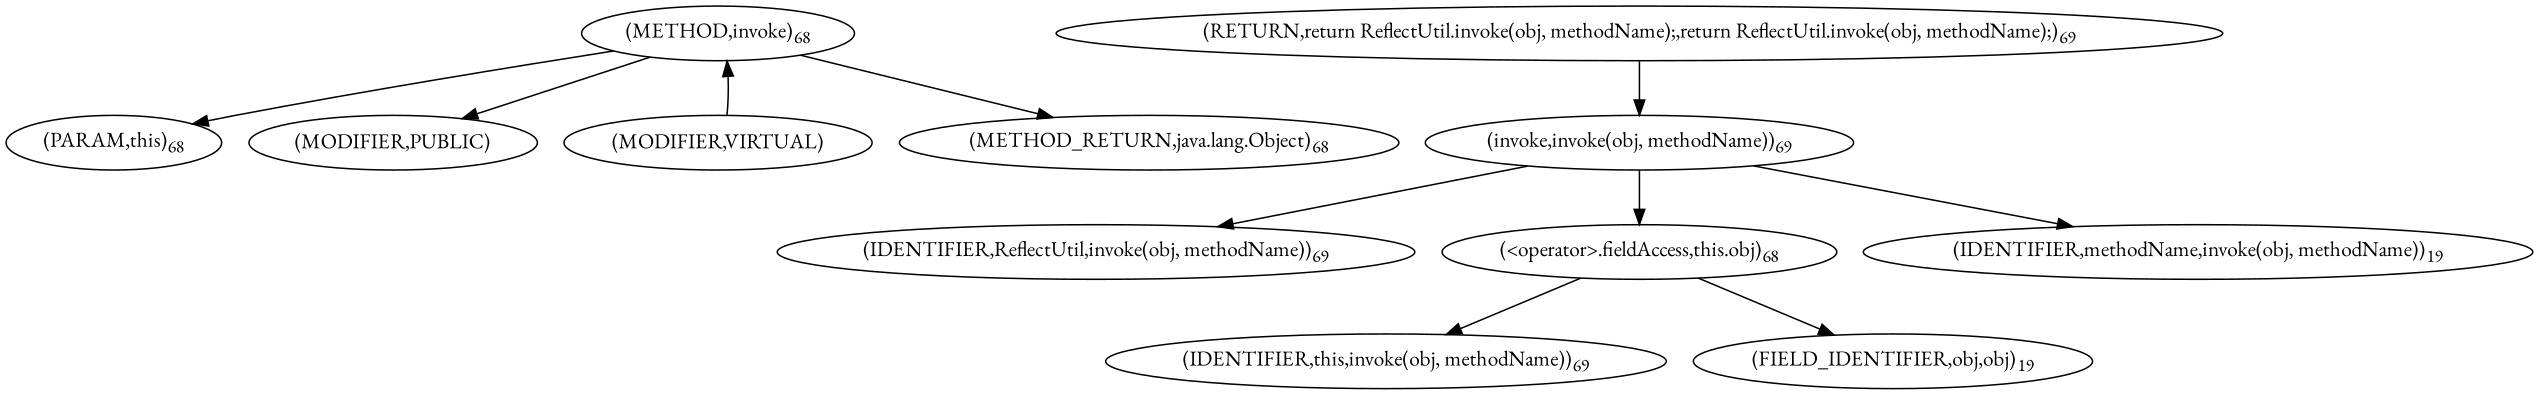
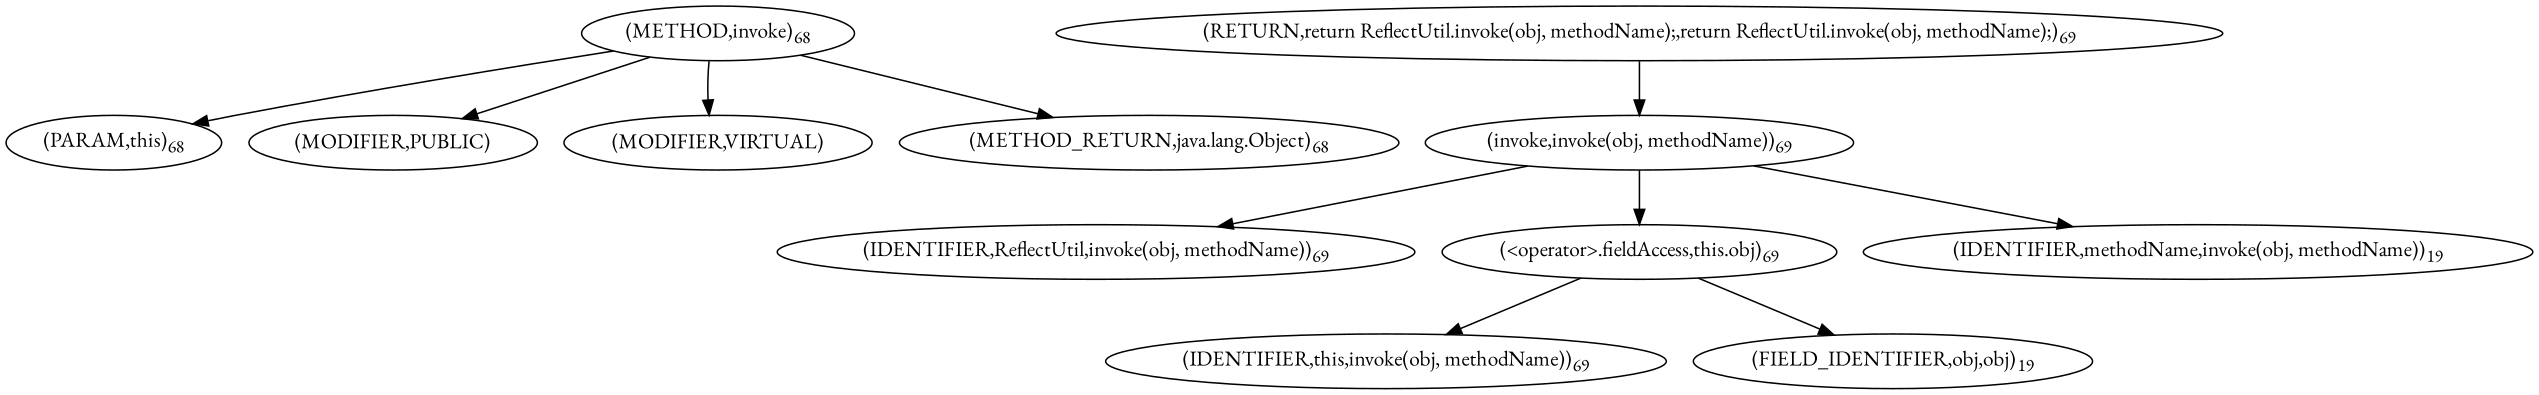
(728, 96) -> (708, 81)
(1771, 250) -> (1771, 250)
